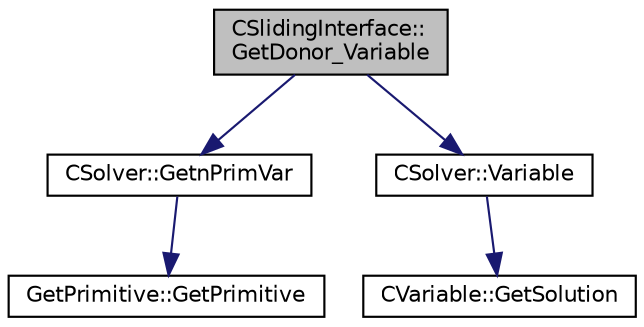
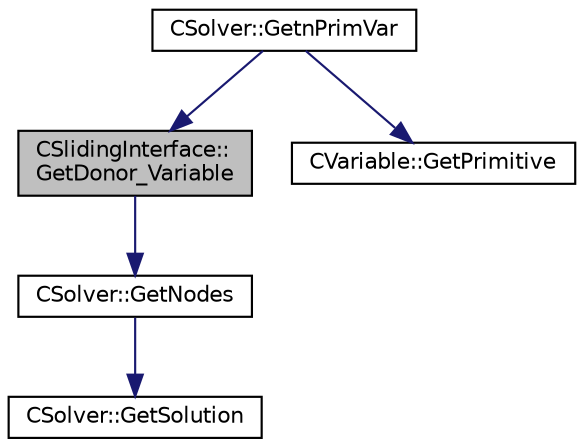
(257, 107) -> (225, 84)
(484, 175) -> (135, 296)
(167, 296) -> (434, 163)
(500, 296) -> (135, 417)
